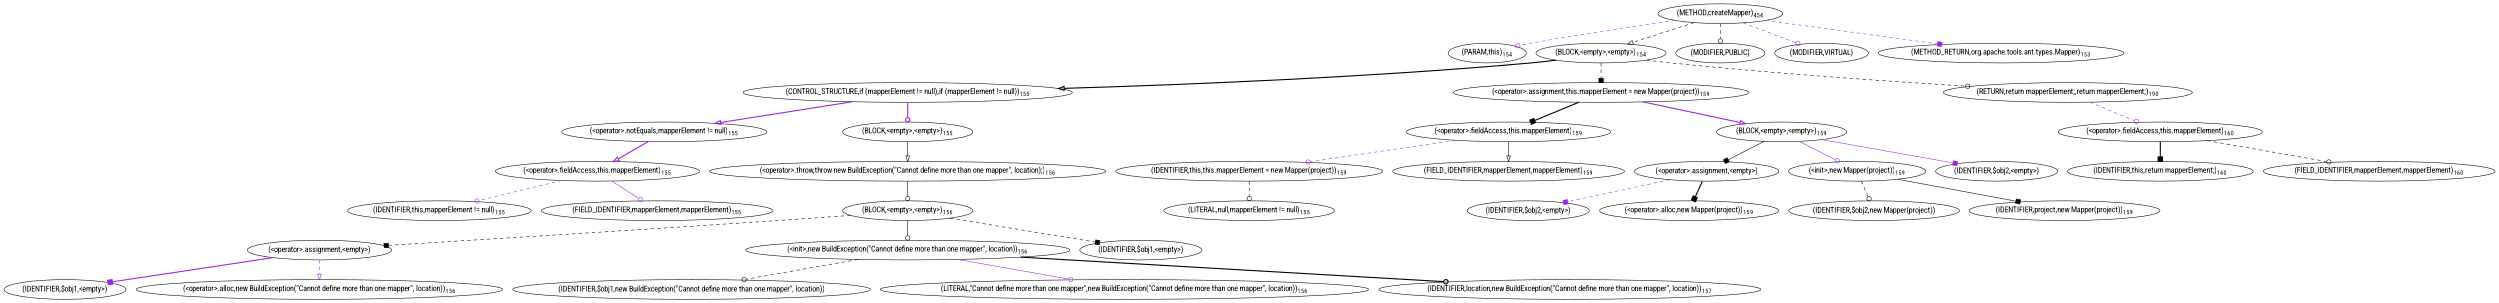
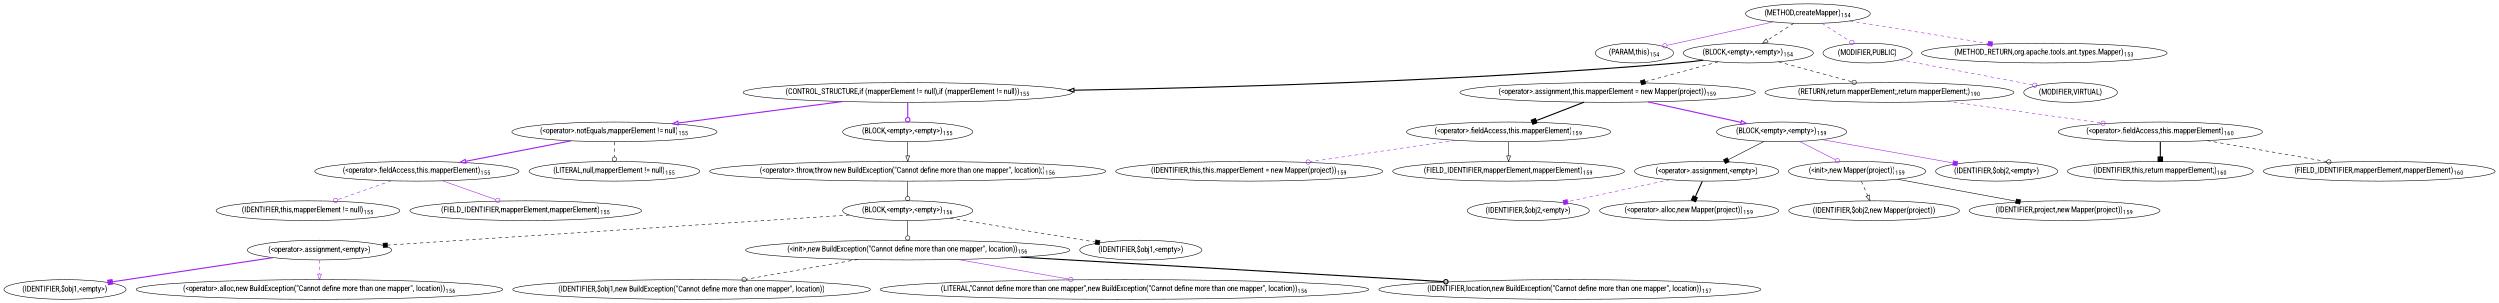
(1759, 13) -> (1846, 13)
(1720, 31) -> (1836, 32)
(1597, 32) -> (1720, 34)
(1770, 33) -> (1966, 72)
(1249, 189) -> (614, 149)
(1865, 189) -> (1865, 189)
